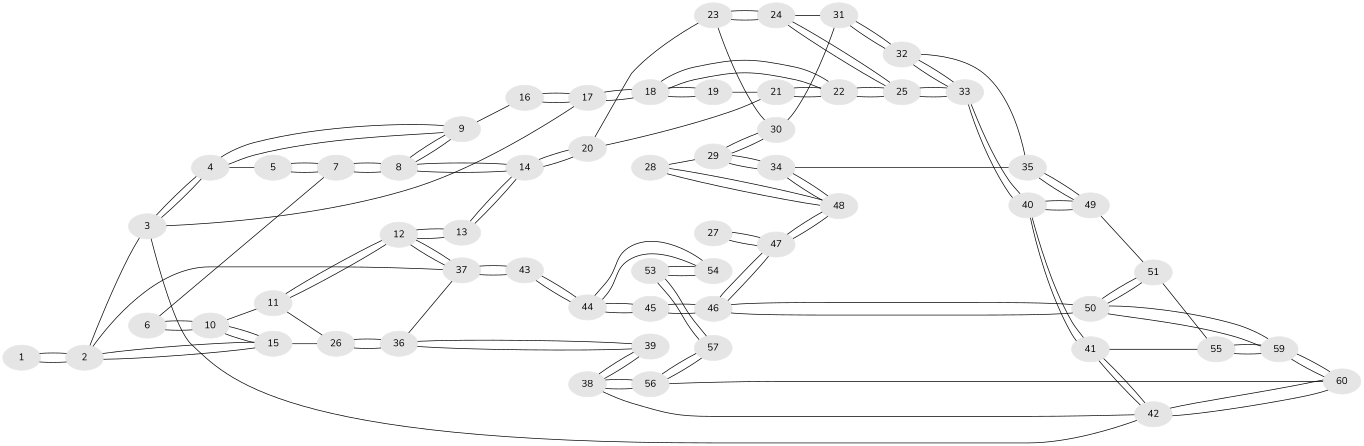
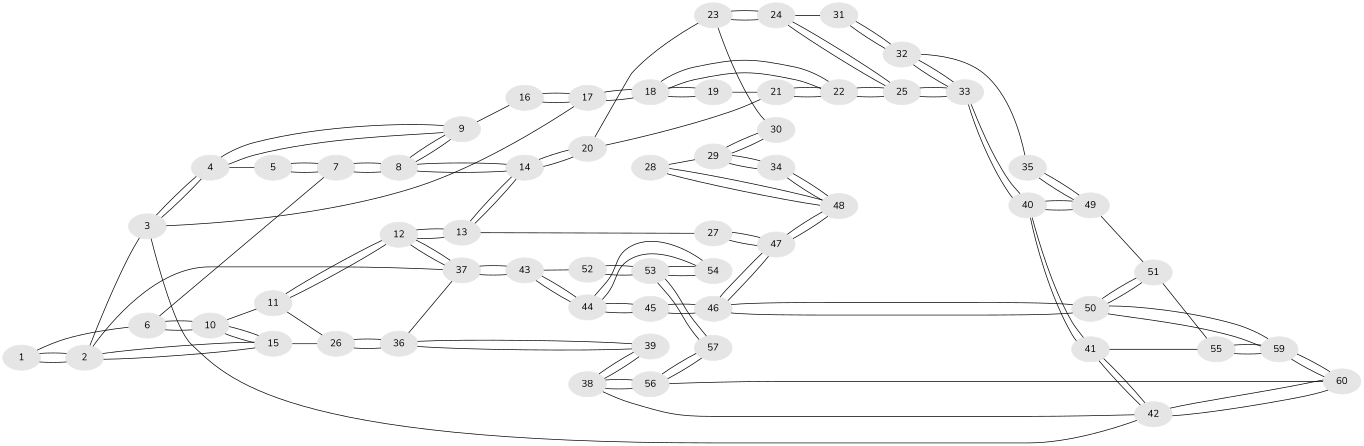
(814, 78) -> none
(902, 168) -> none
none -> (587, 233)
none -> (588, 270)
none -> (82, 335)
